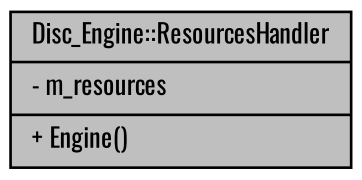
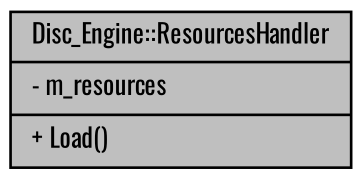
(81, 140) -> (70, 140)
